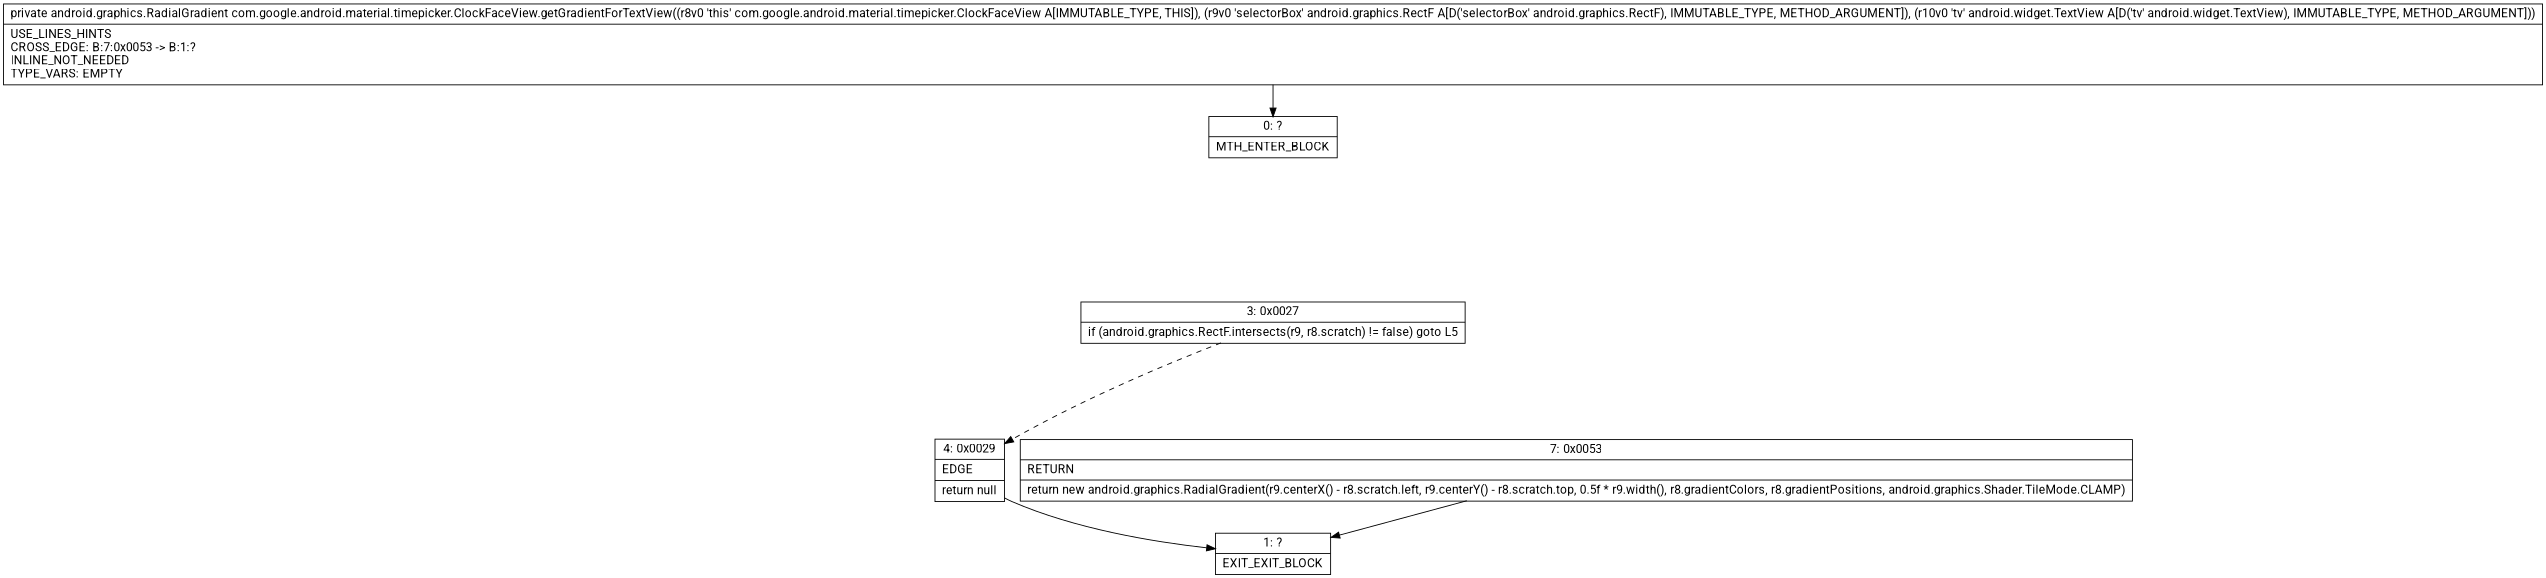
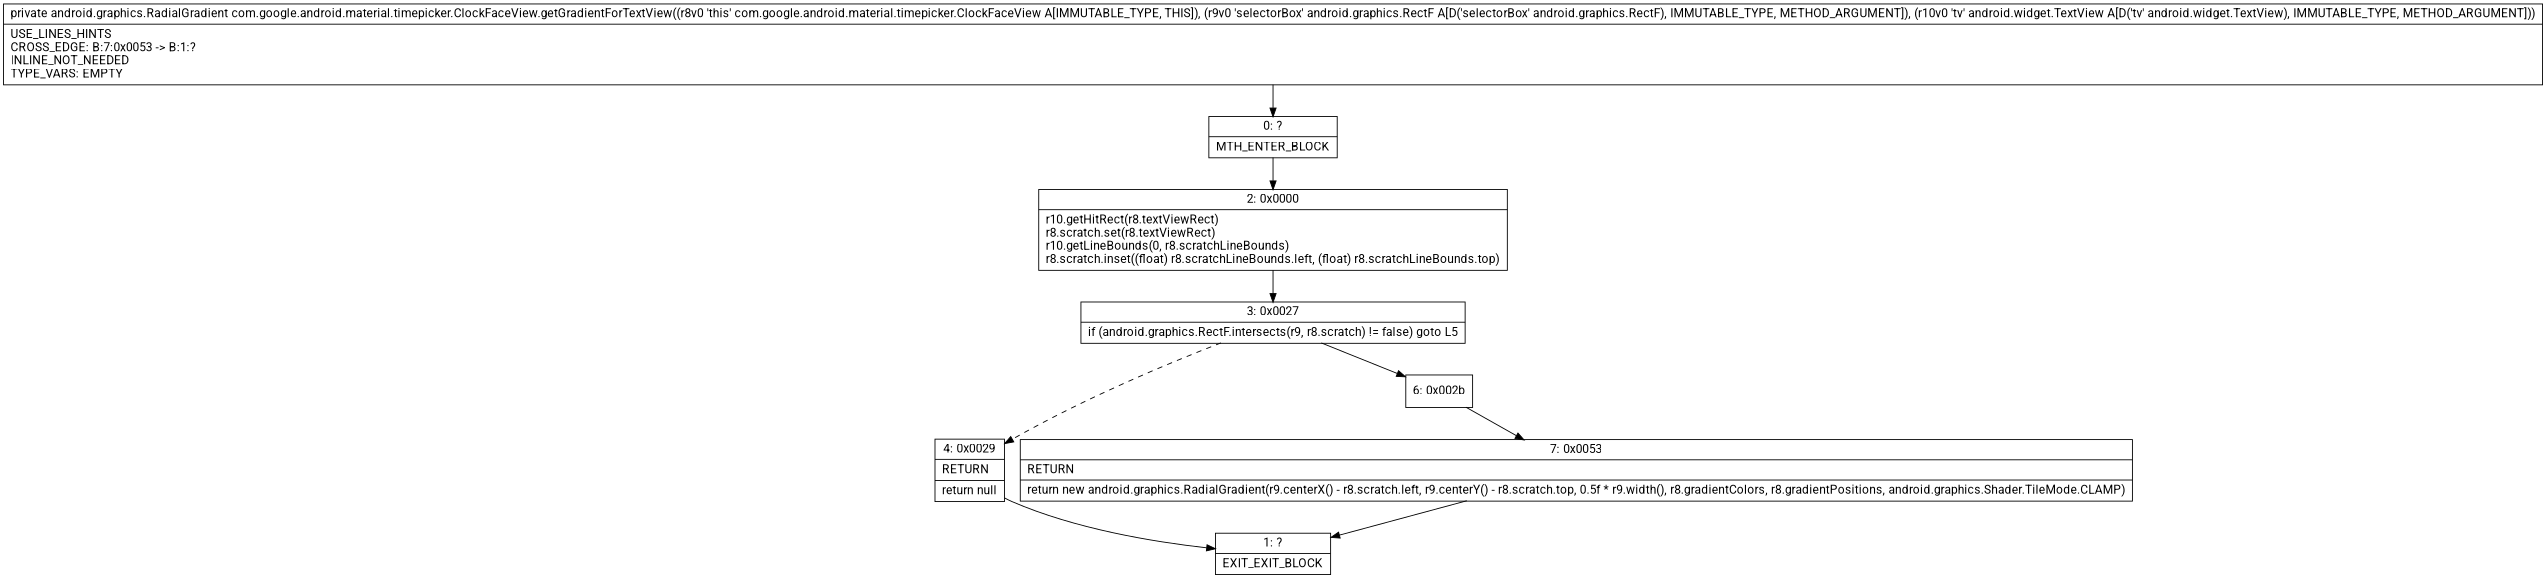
none -> (1273, 230)
none -> (1439, 391)
(958, 469) -> (966, 469)
